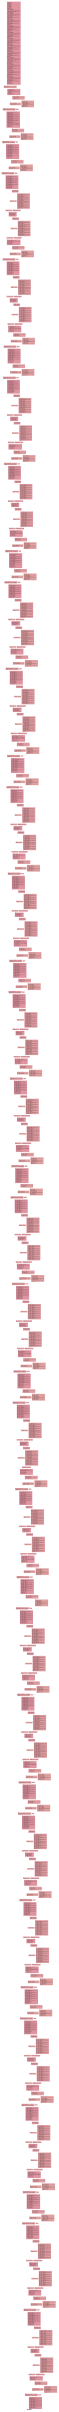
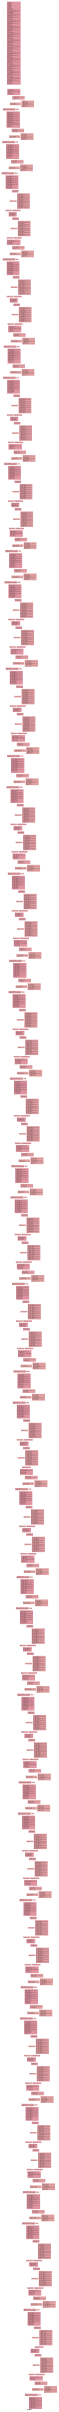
(10, 87) -> none
(22, 1106) -> none
none -> (29, 1603)
(28, 1636) -> none
(34, 2251) -> none
(31, 2347) -> none
